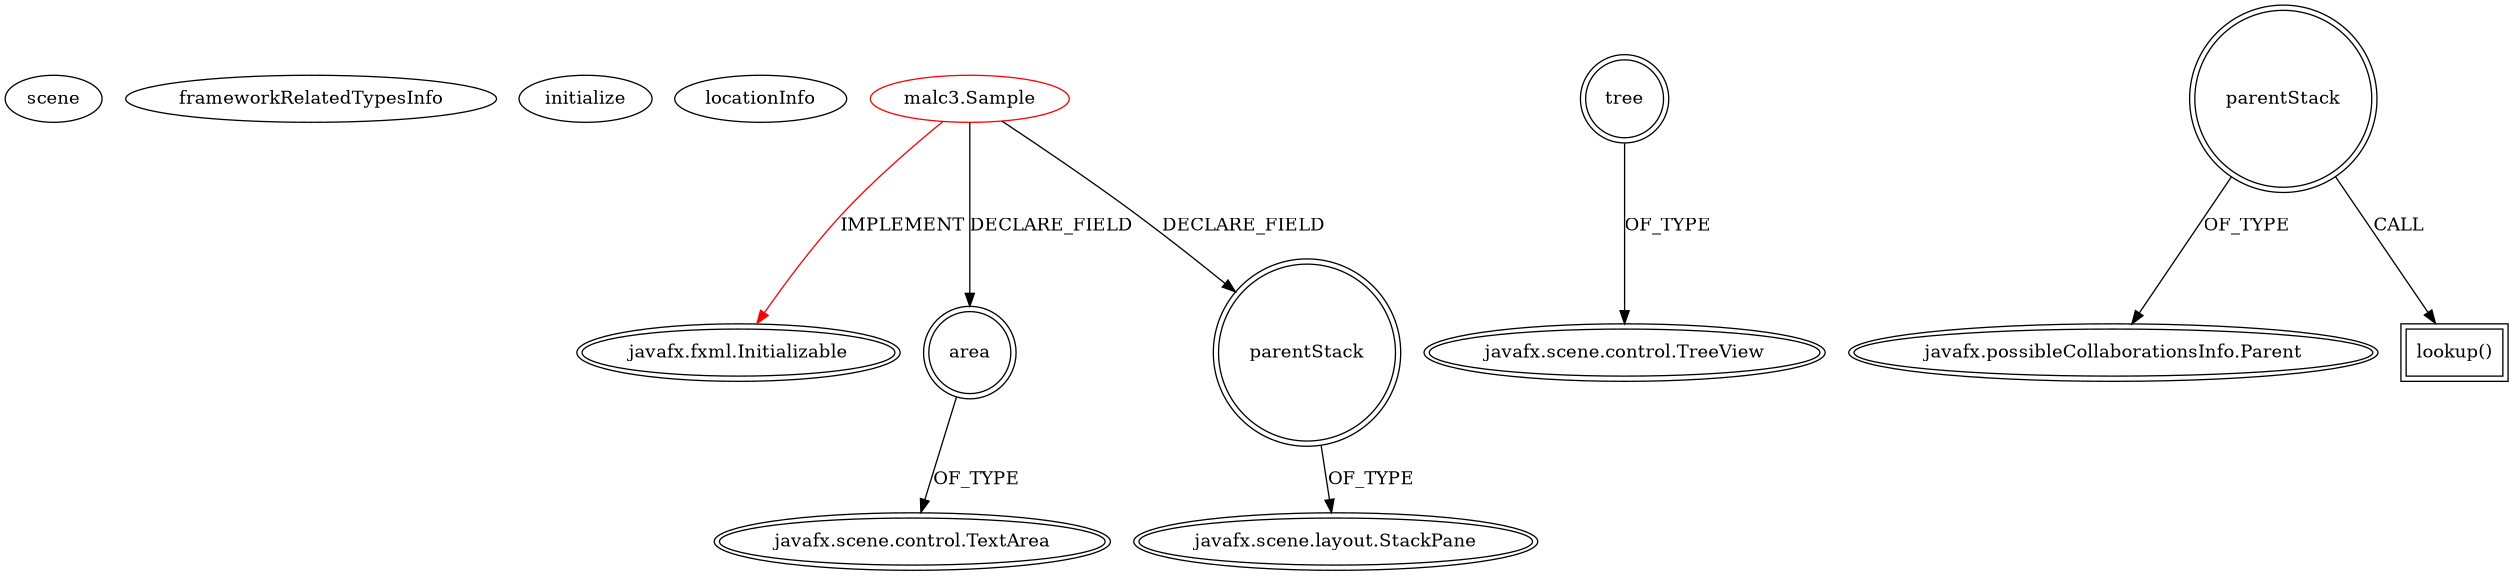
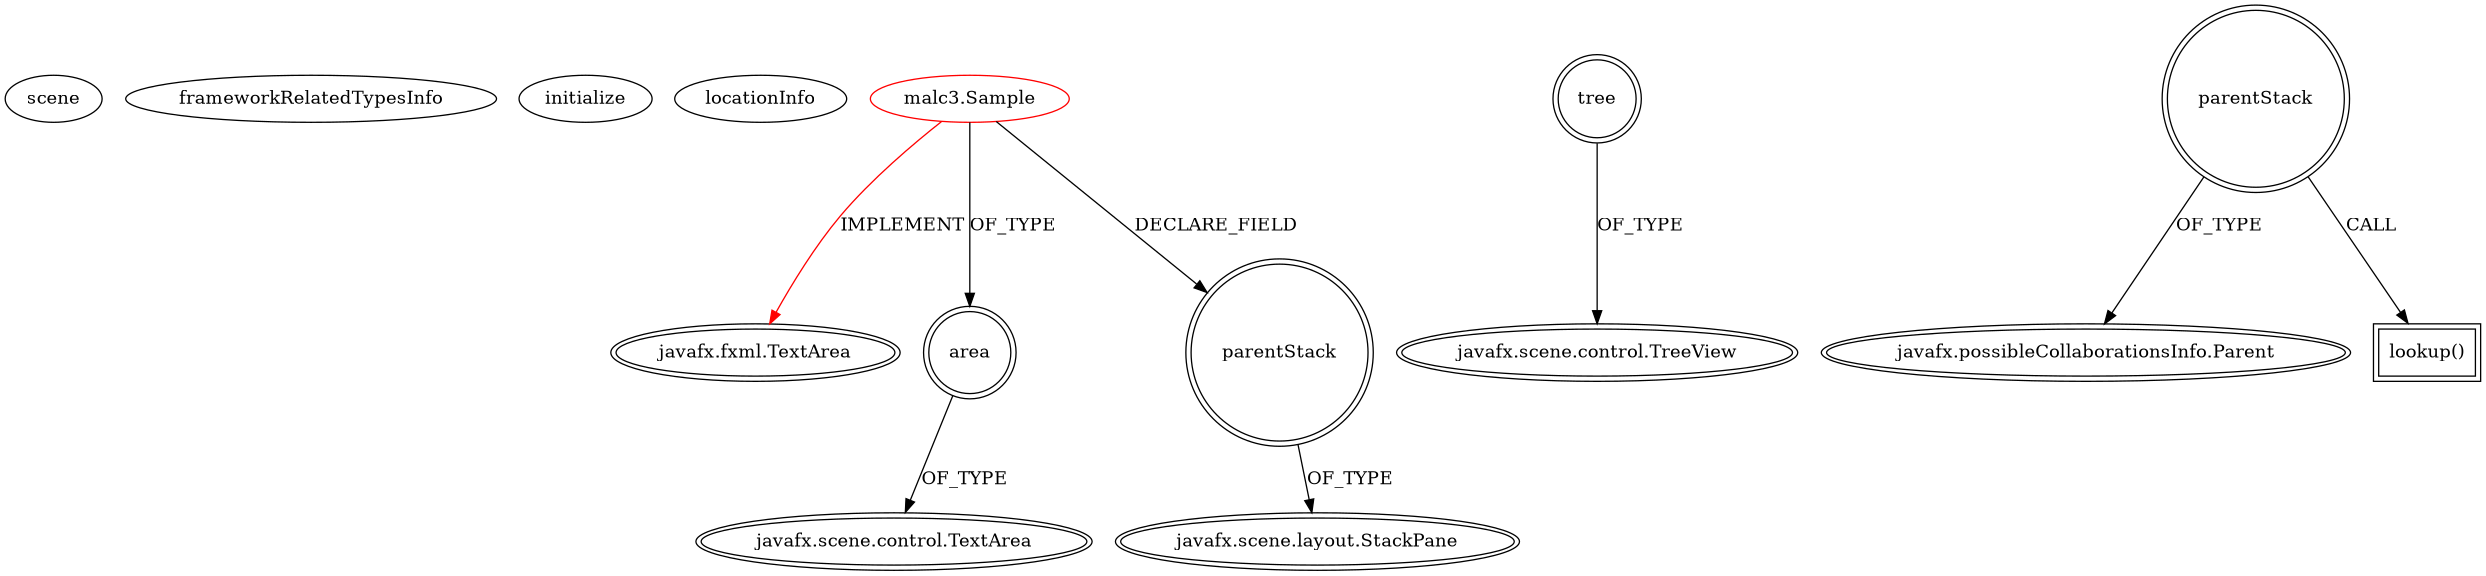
(1052, 226) -> (1014, 226)
(738, 353) -> (755, 353)
